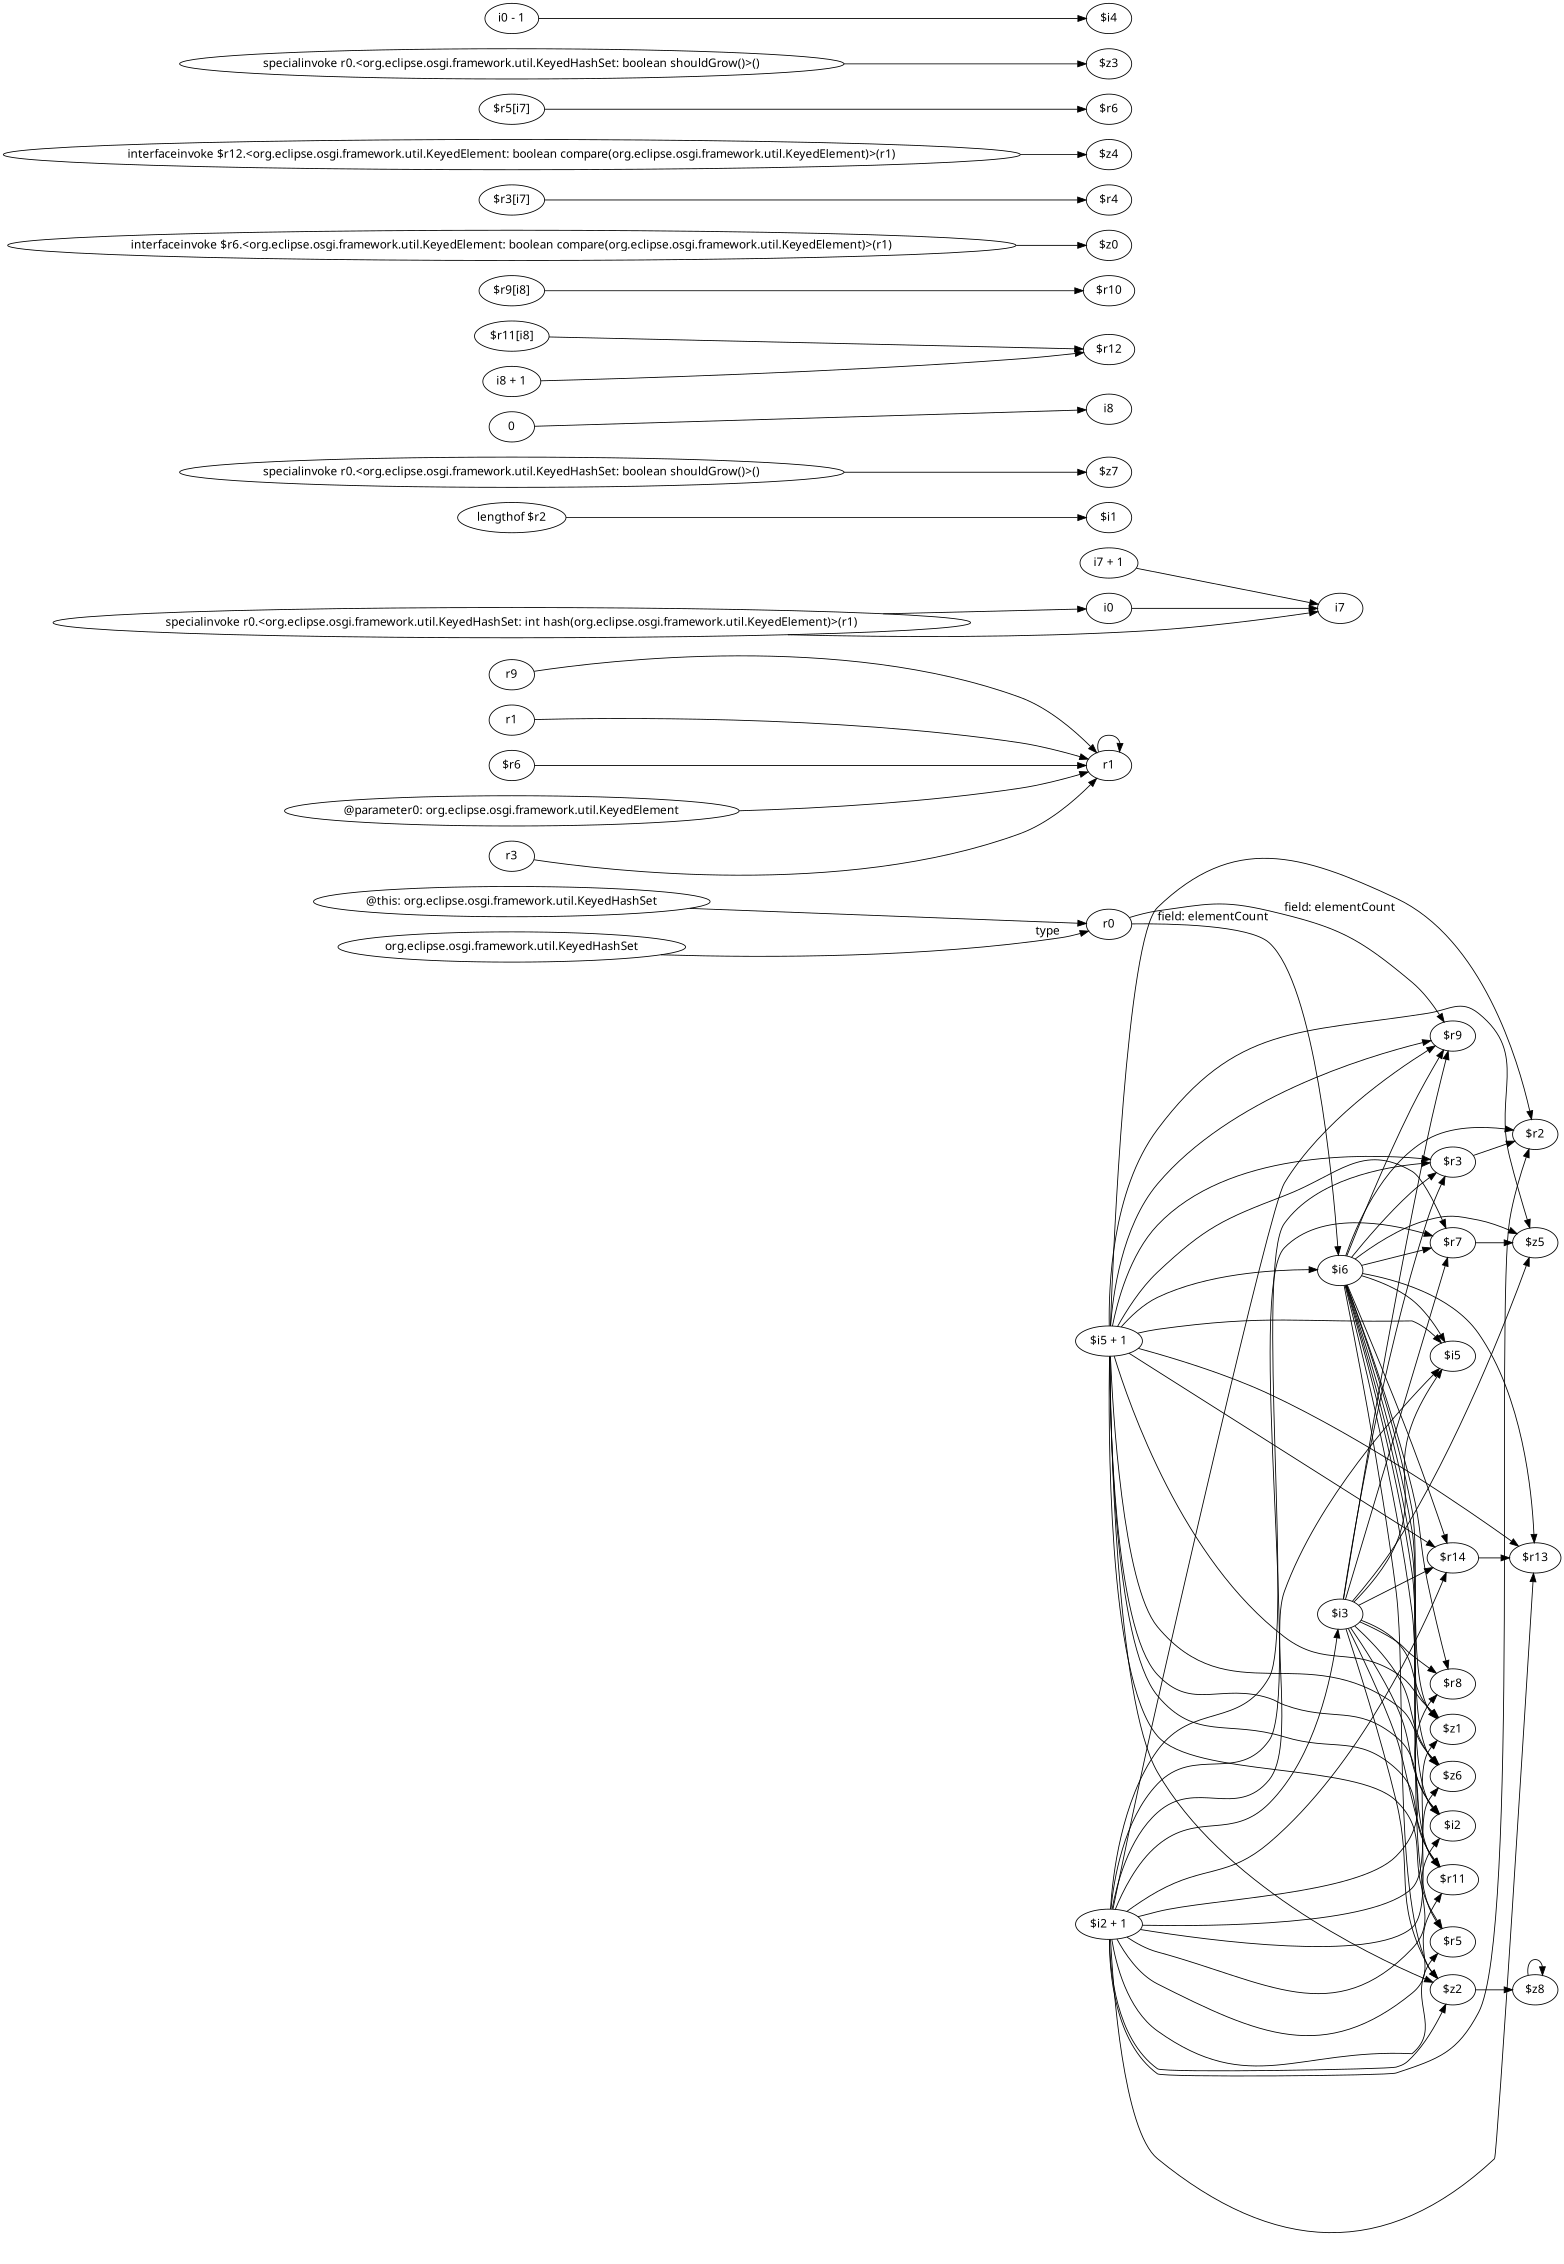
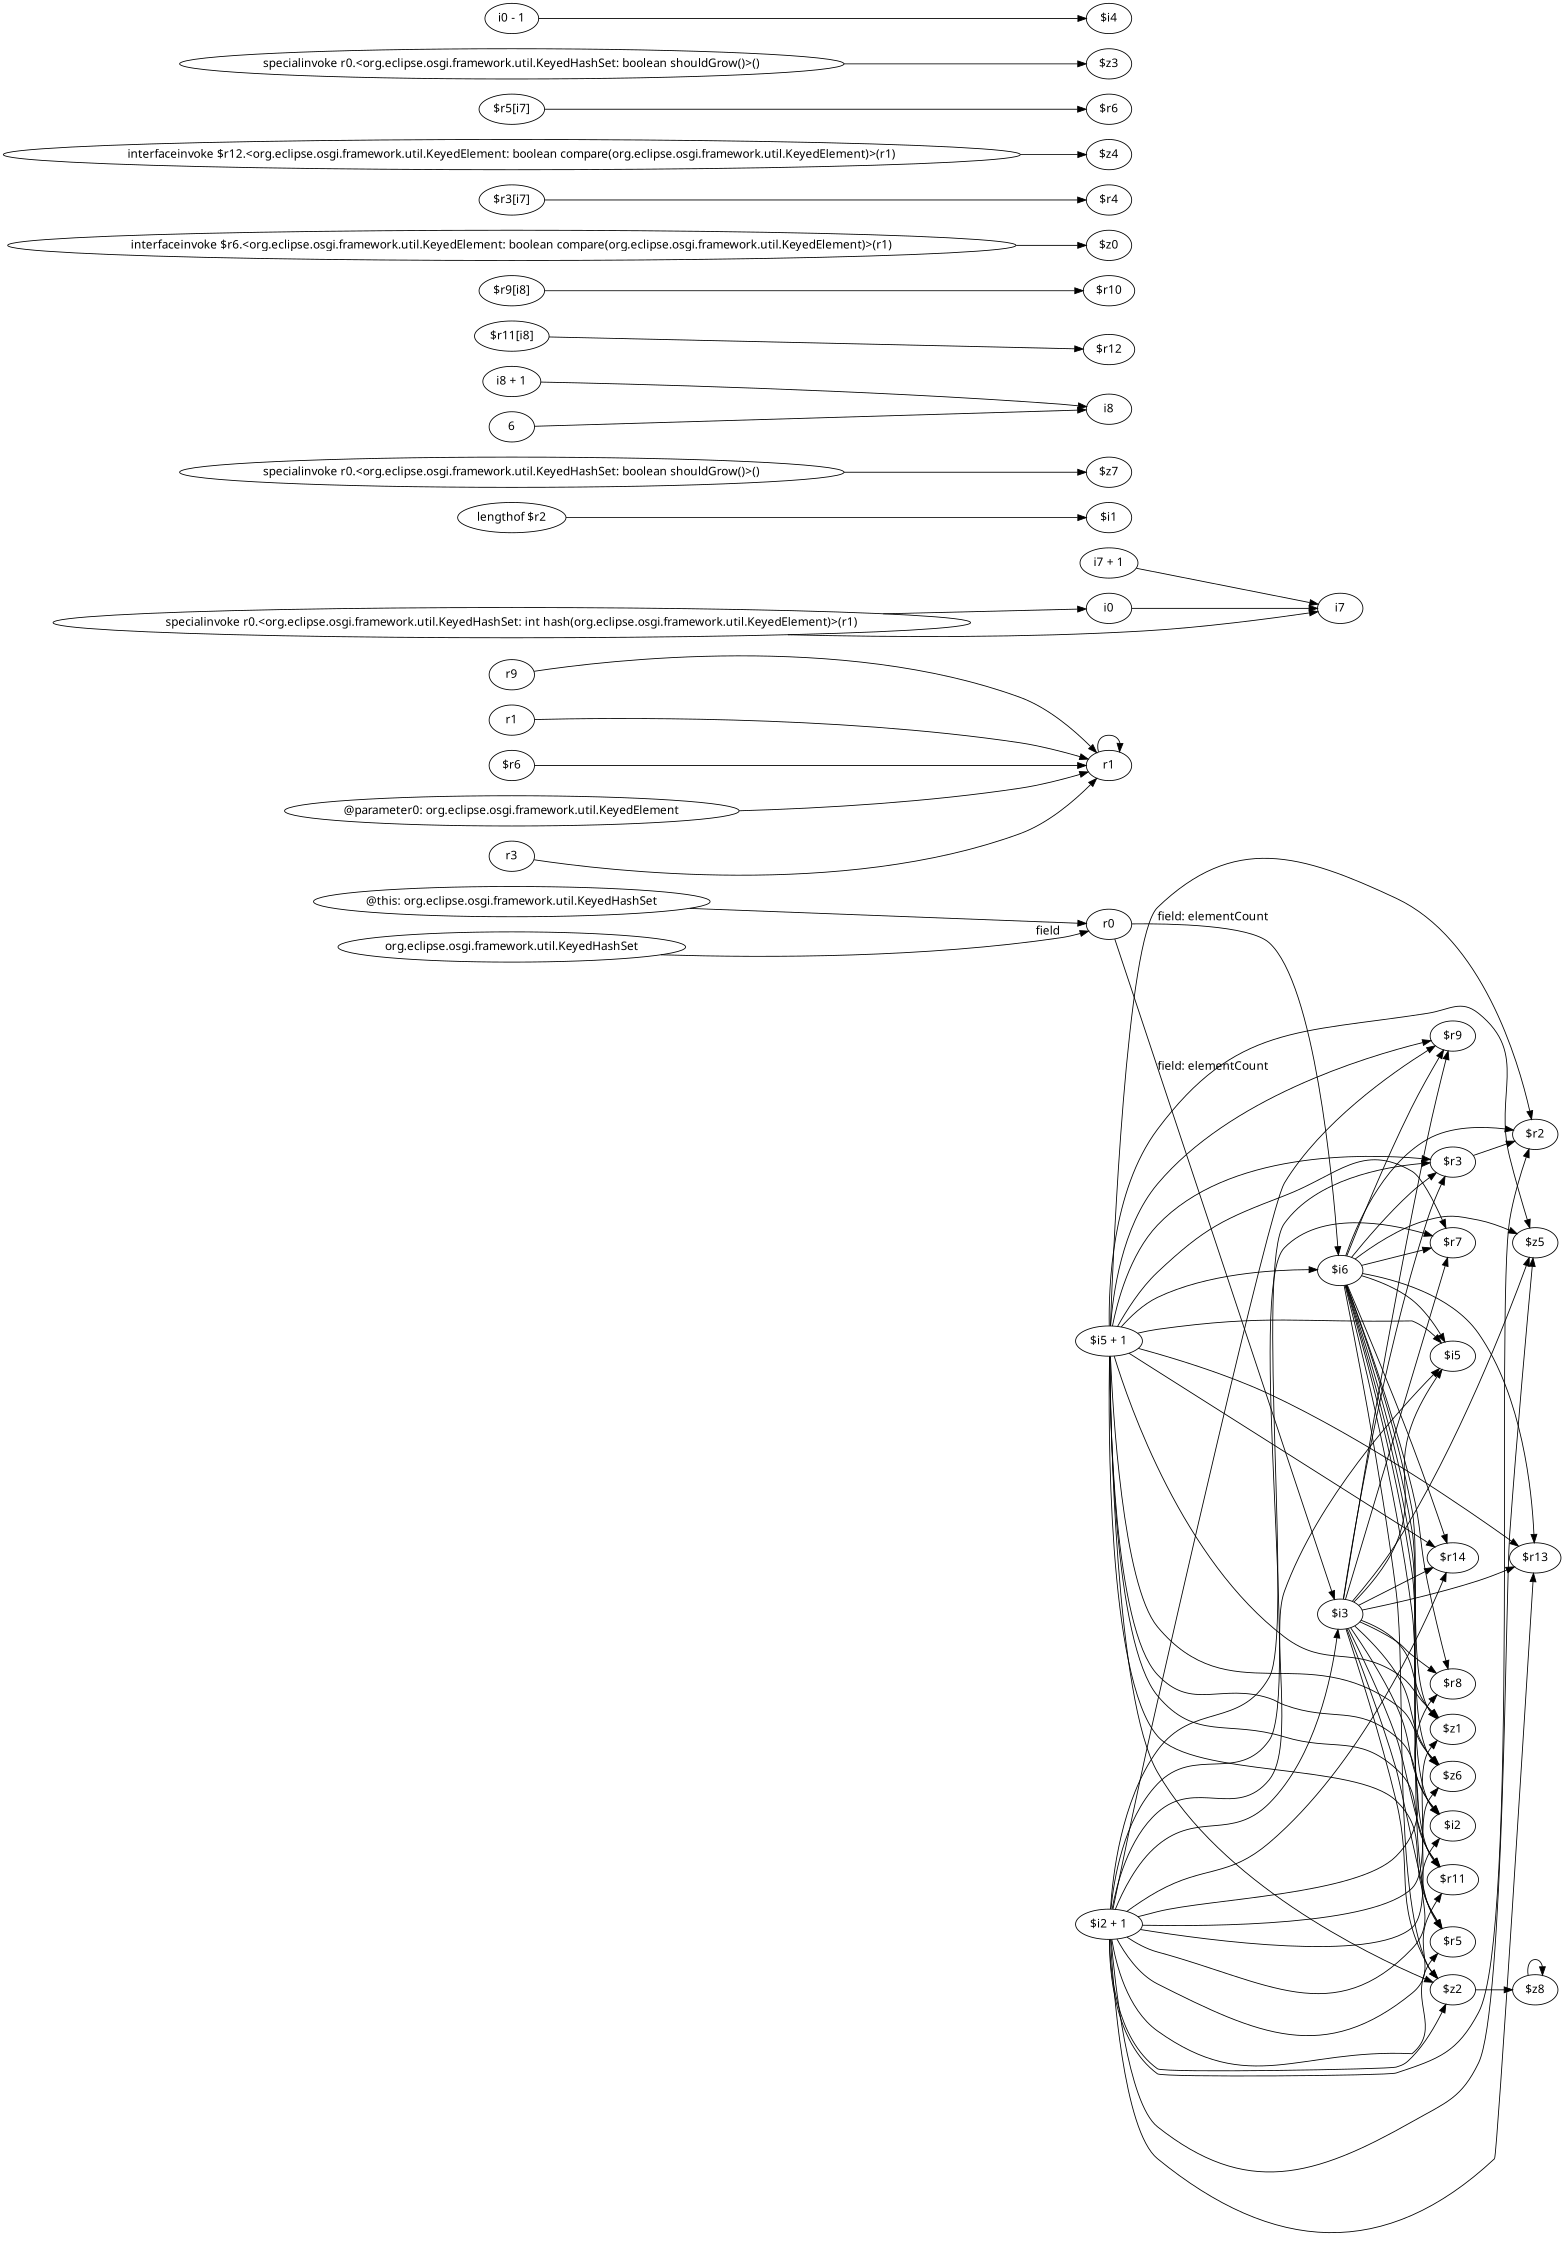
(808, 371) -> (810, 390)
(512, 427) -> (512, 427)
(1300, 919) -> (1223, 1265)
(1048, 931) -> (1048, 931)
(1490, 1243) -> (1492, 1980)
(1490, 1558) -> (1424, 1596)
none -> (1393, 1759)
